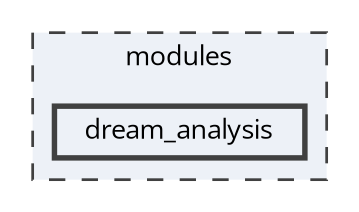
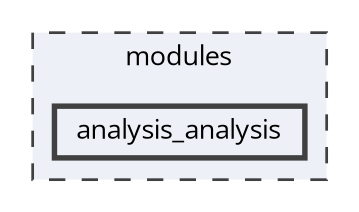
(180, 132) -> (180, 132)
